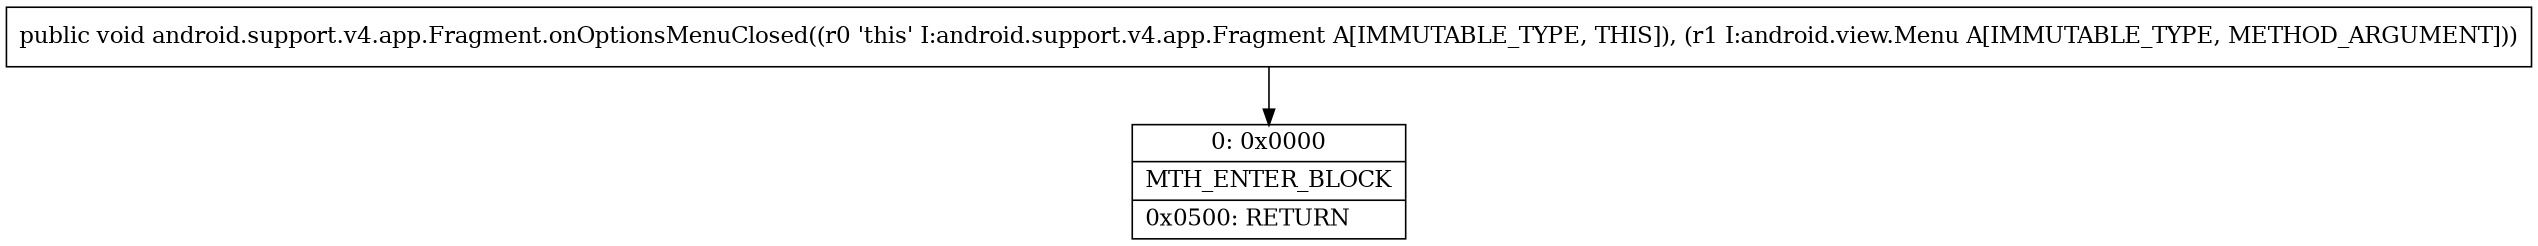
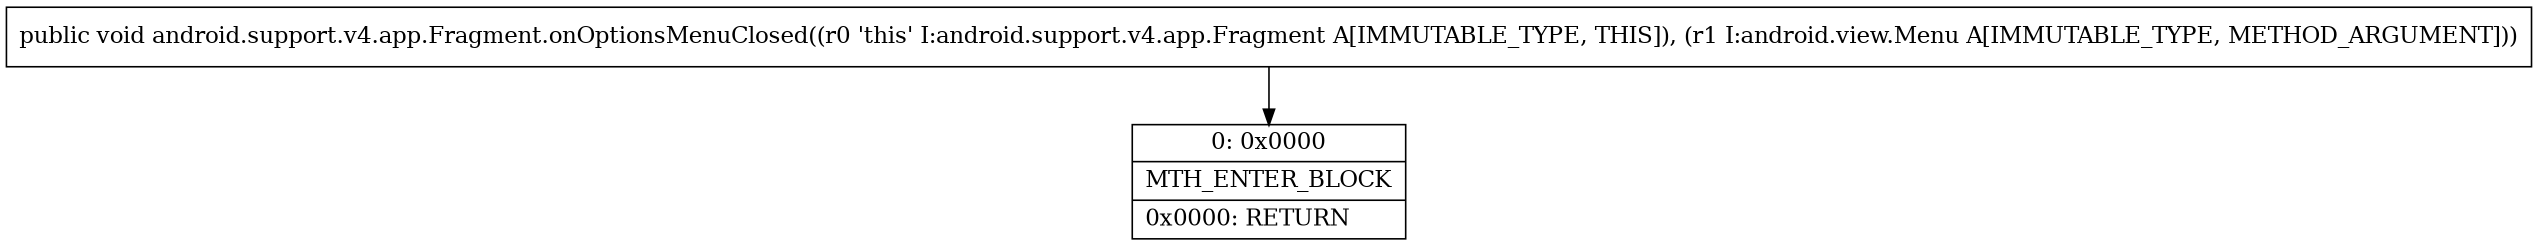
(1259, 219) -> (1259, 219)
